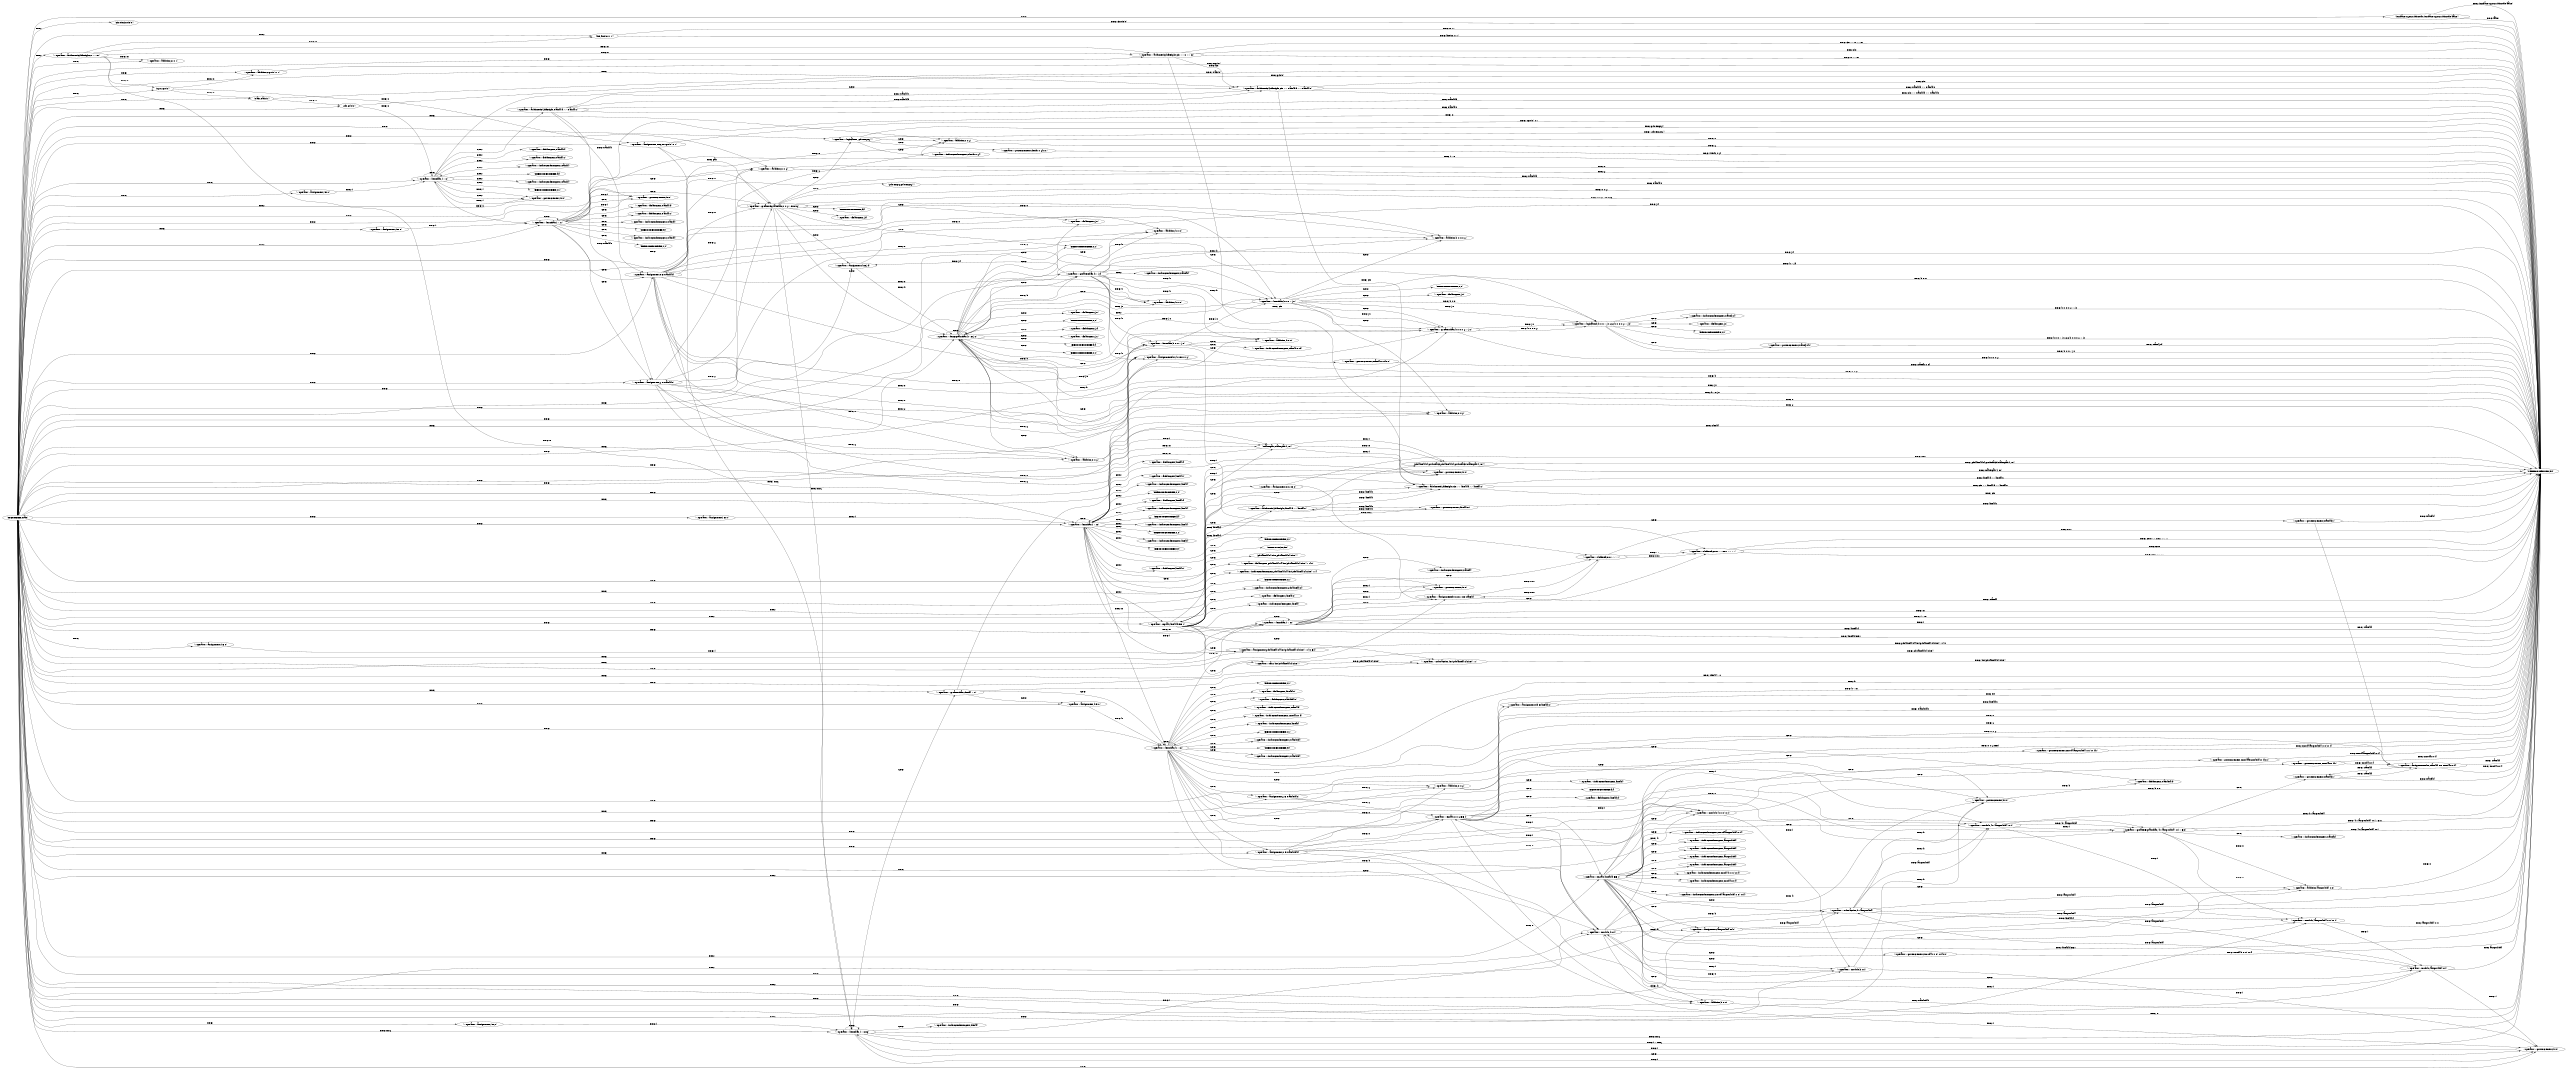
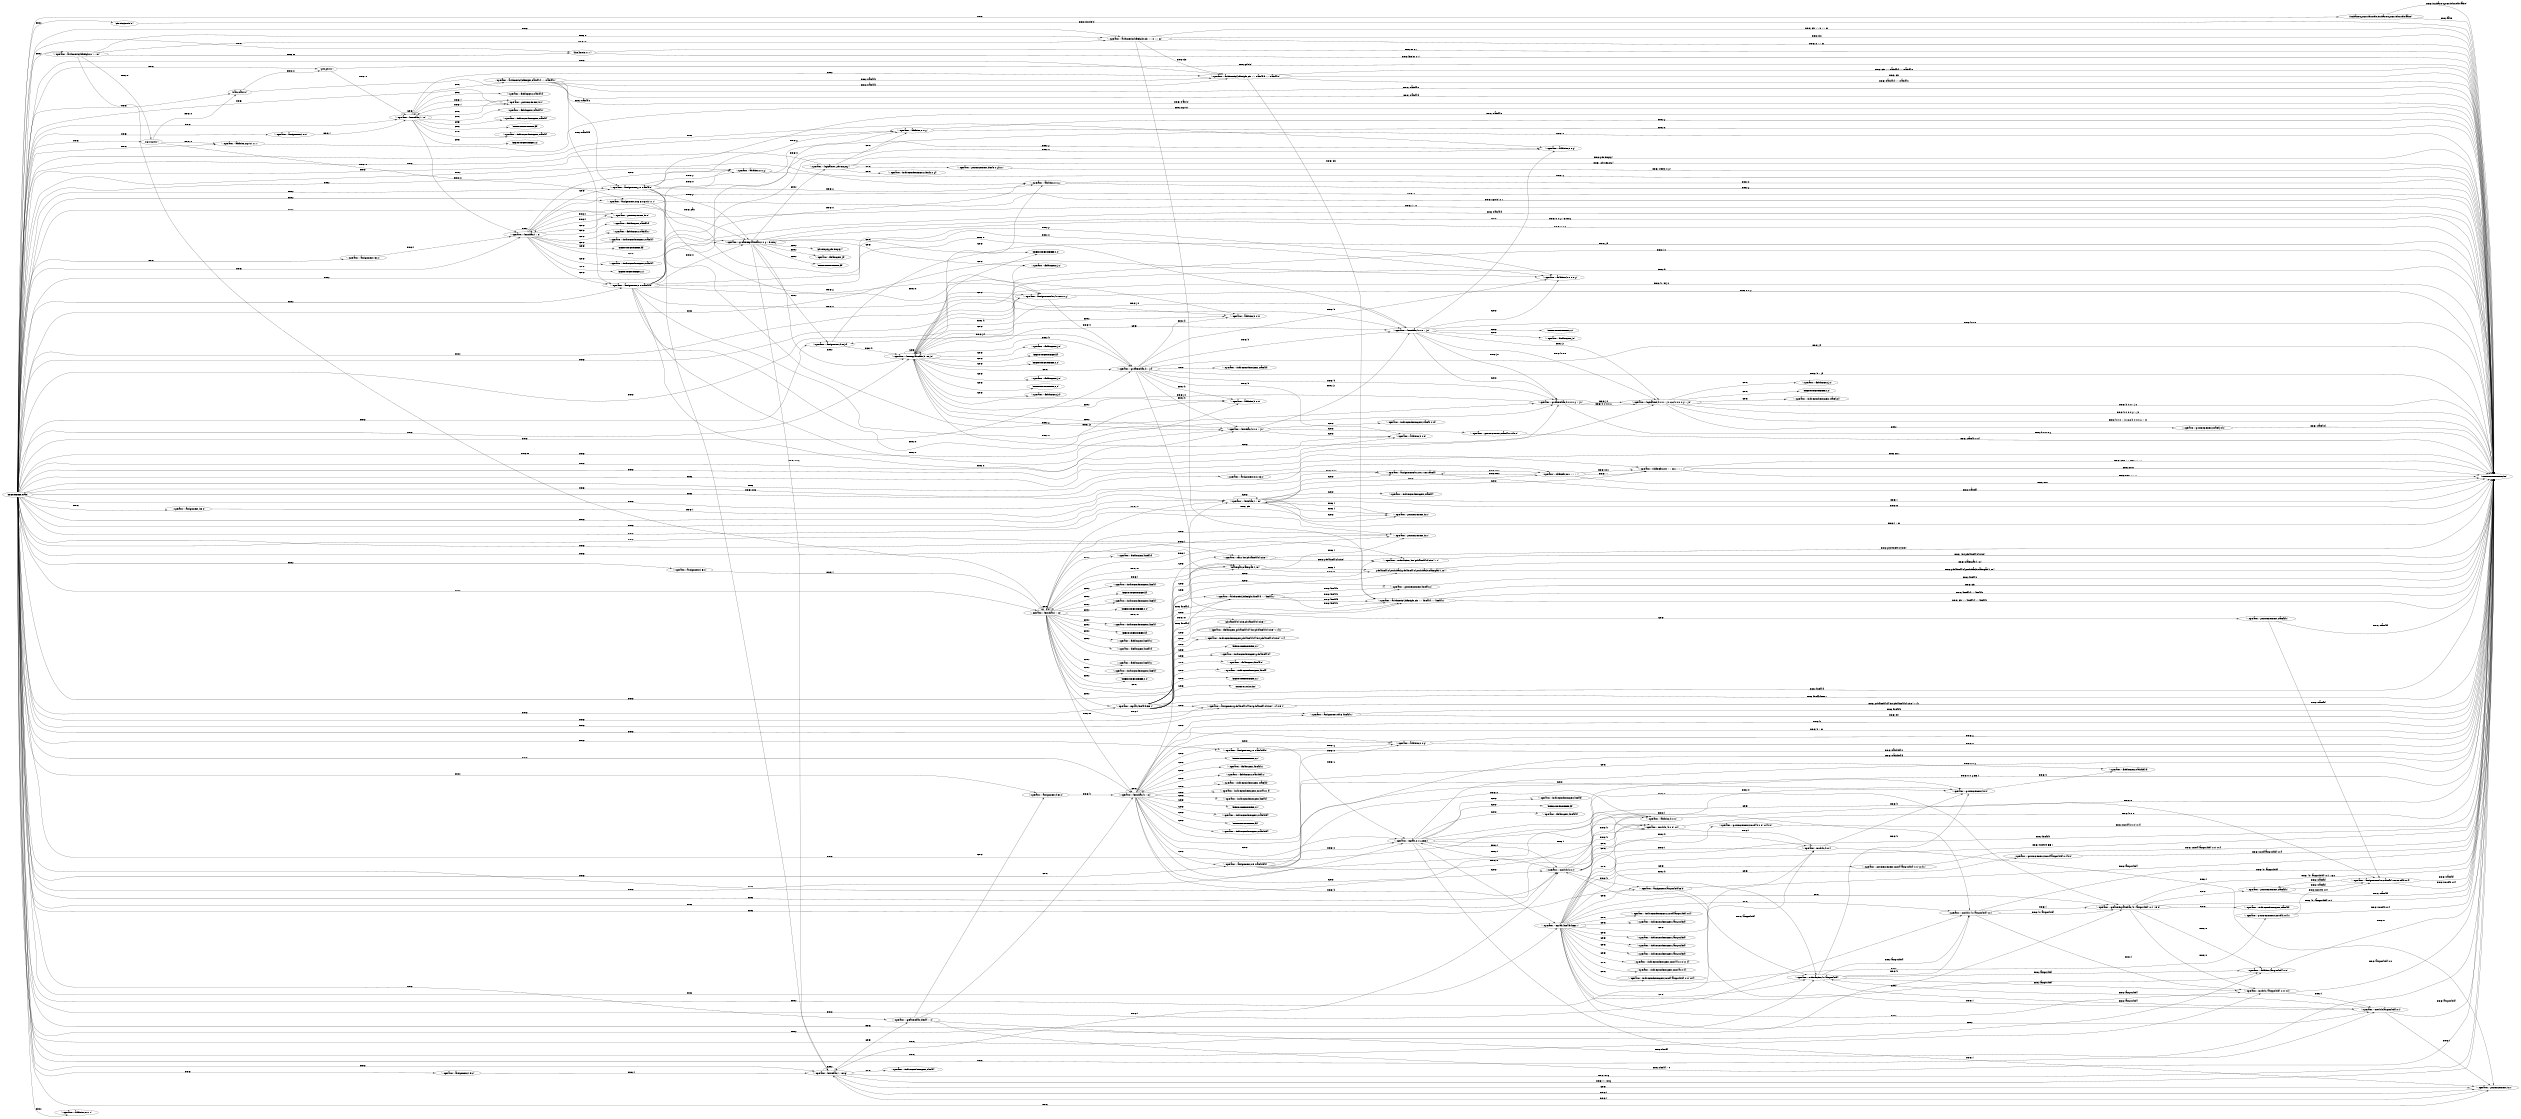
(121, 59) -> none
(244, 127) -> (274, 173)
(1858, 184) -> (1729, 114)
(1109, 331) -> (1090, 331)
(385, 1031) -> (363, 1066)
